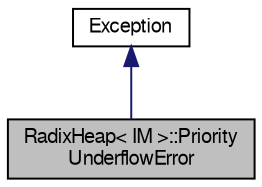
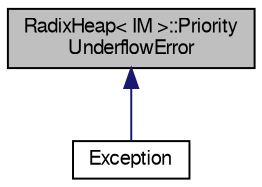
(131, 93) -> (131, 115)
